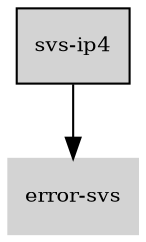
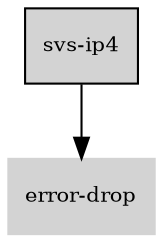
(73, 196) -> (82, 196)
